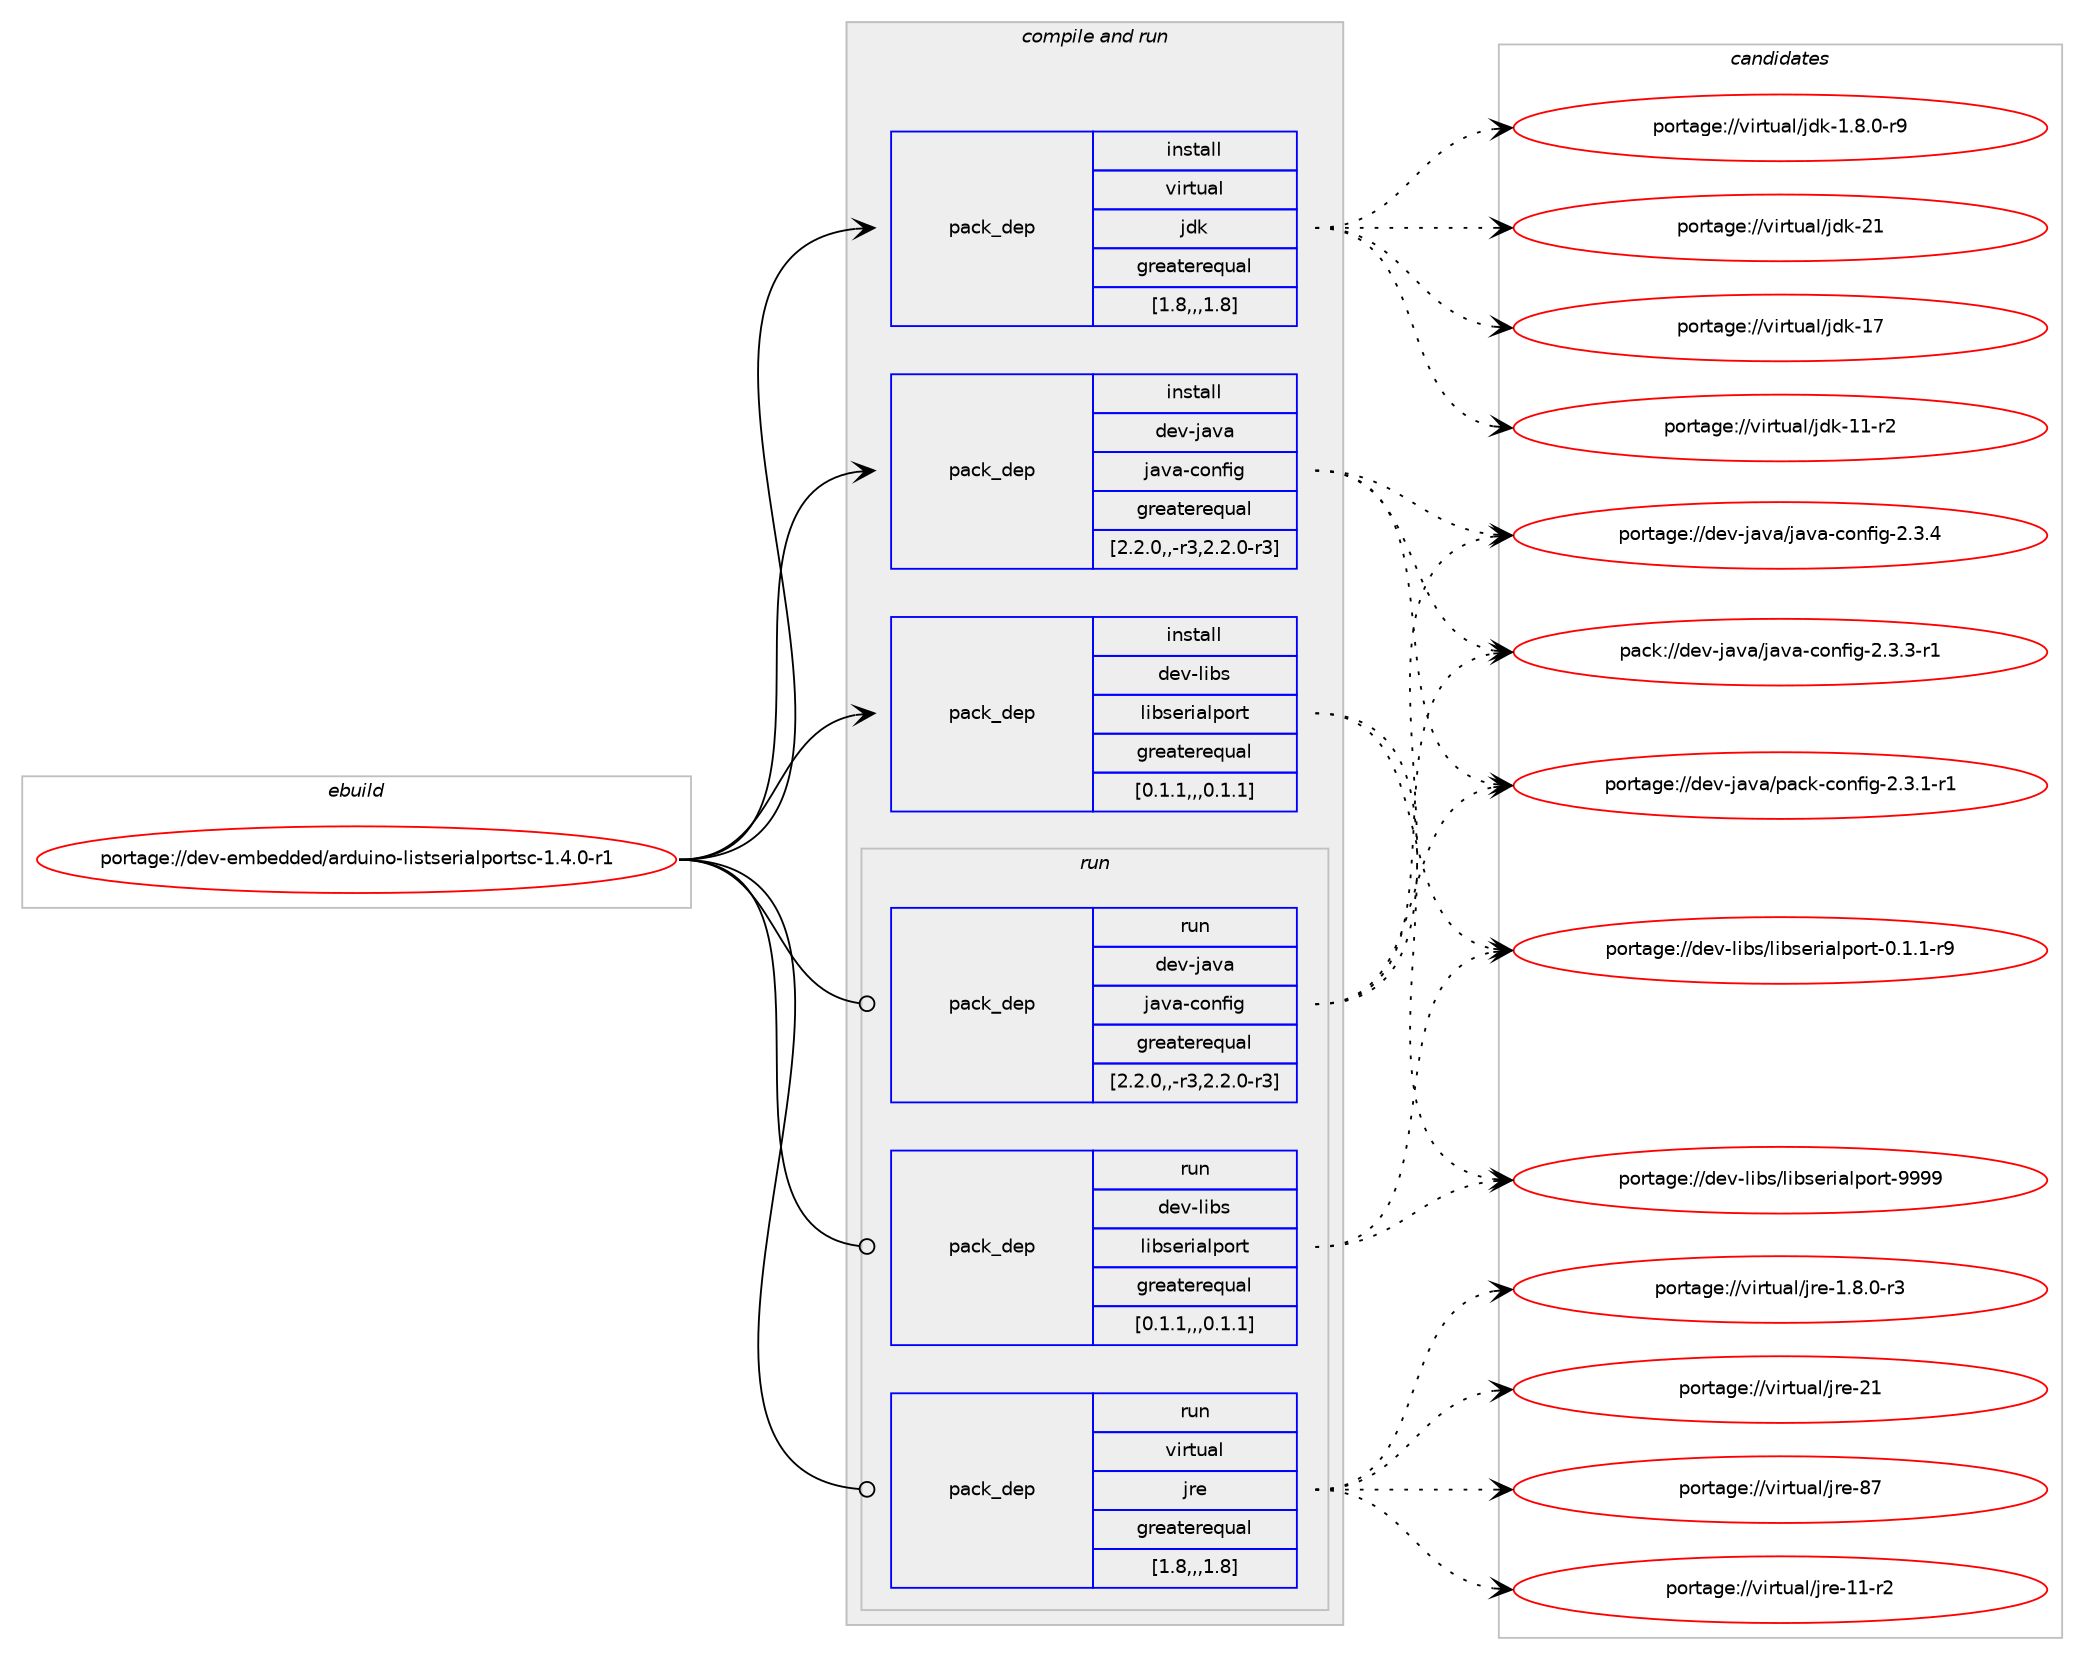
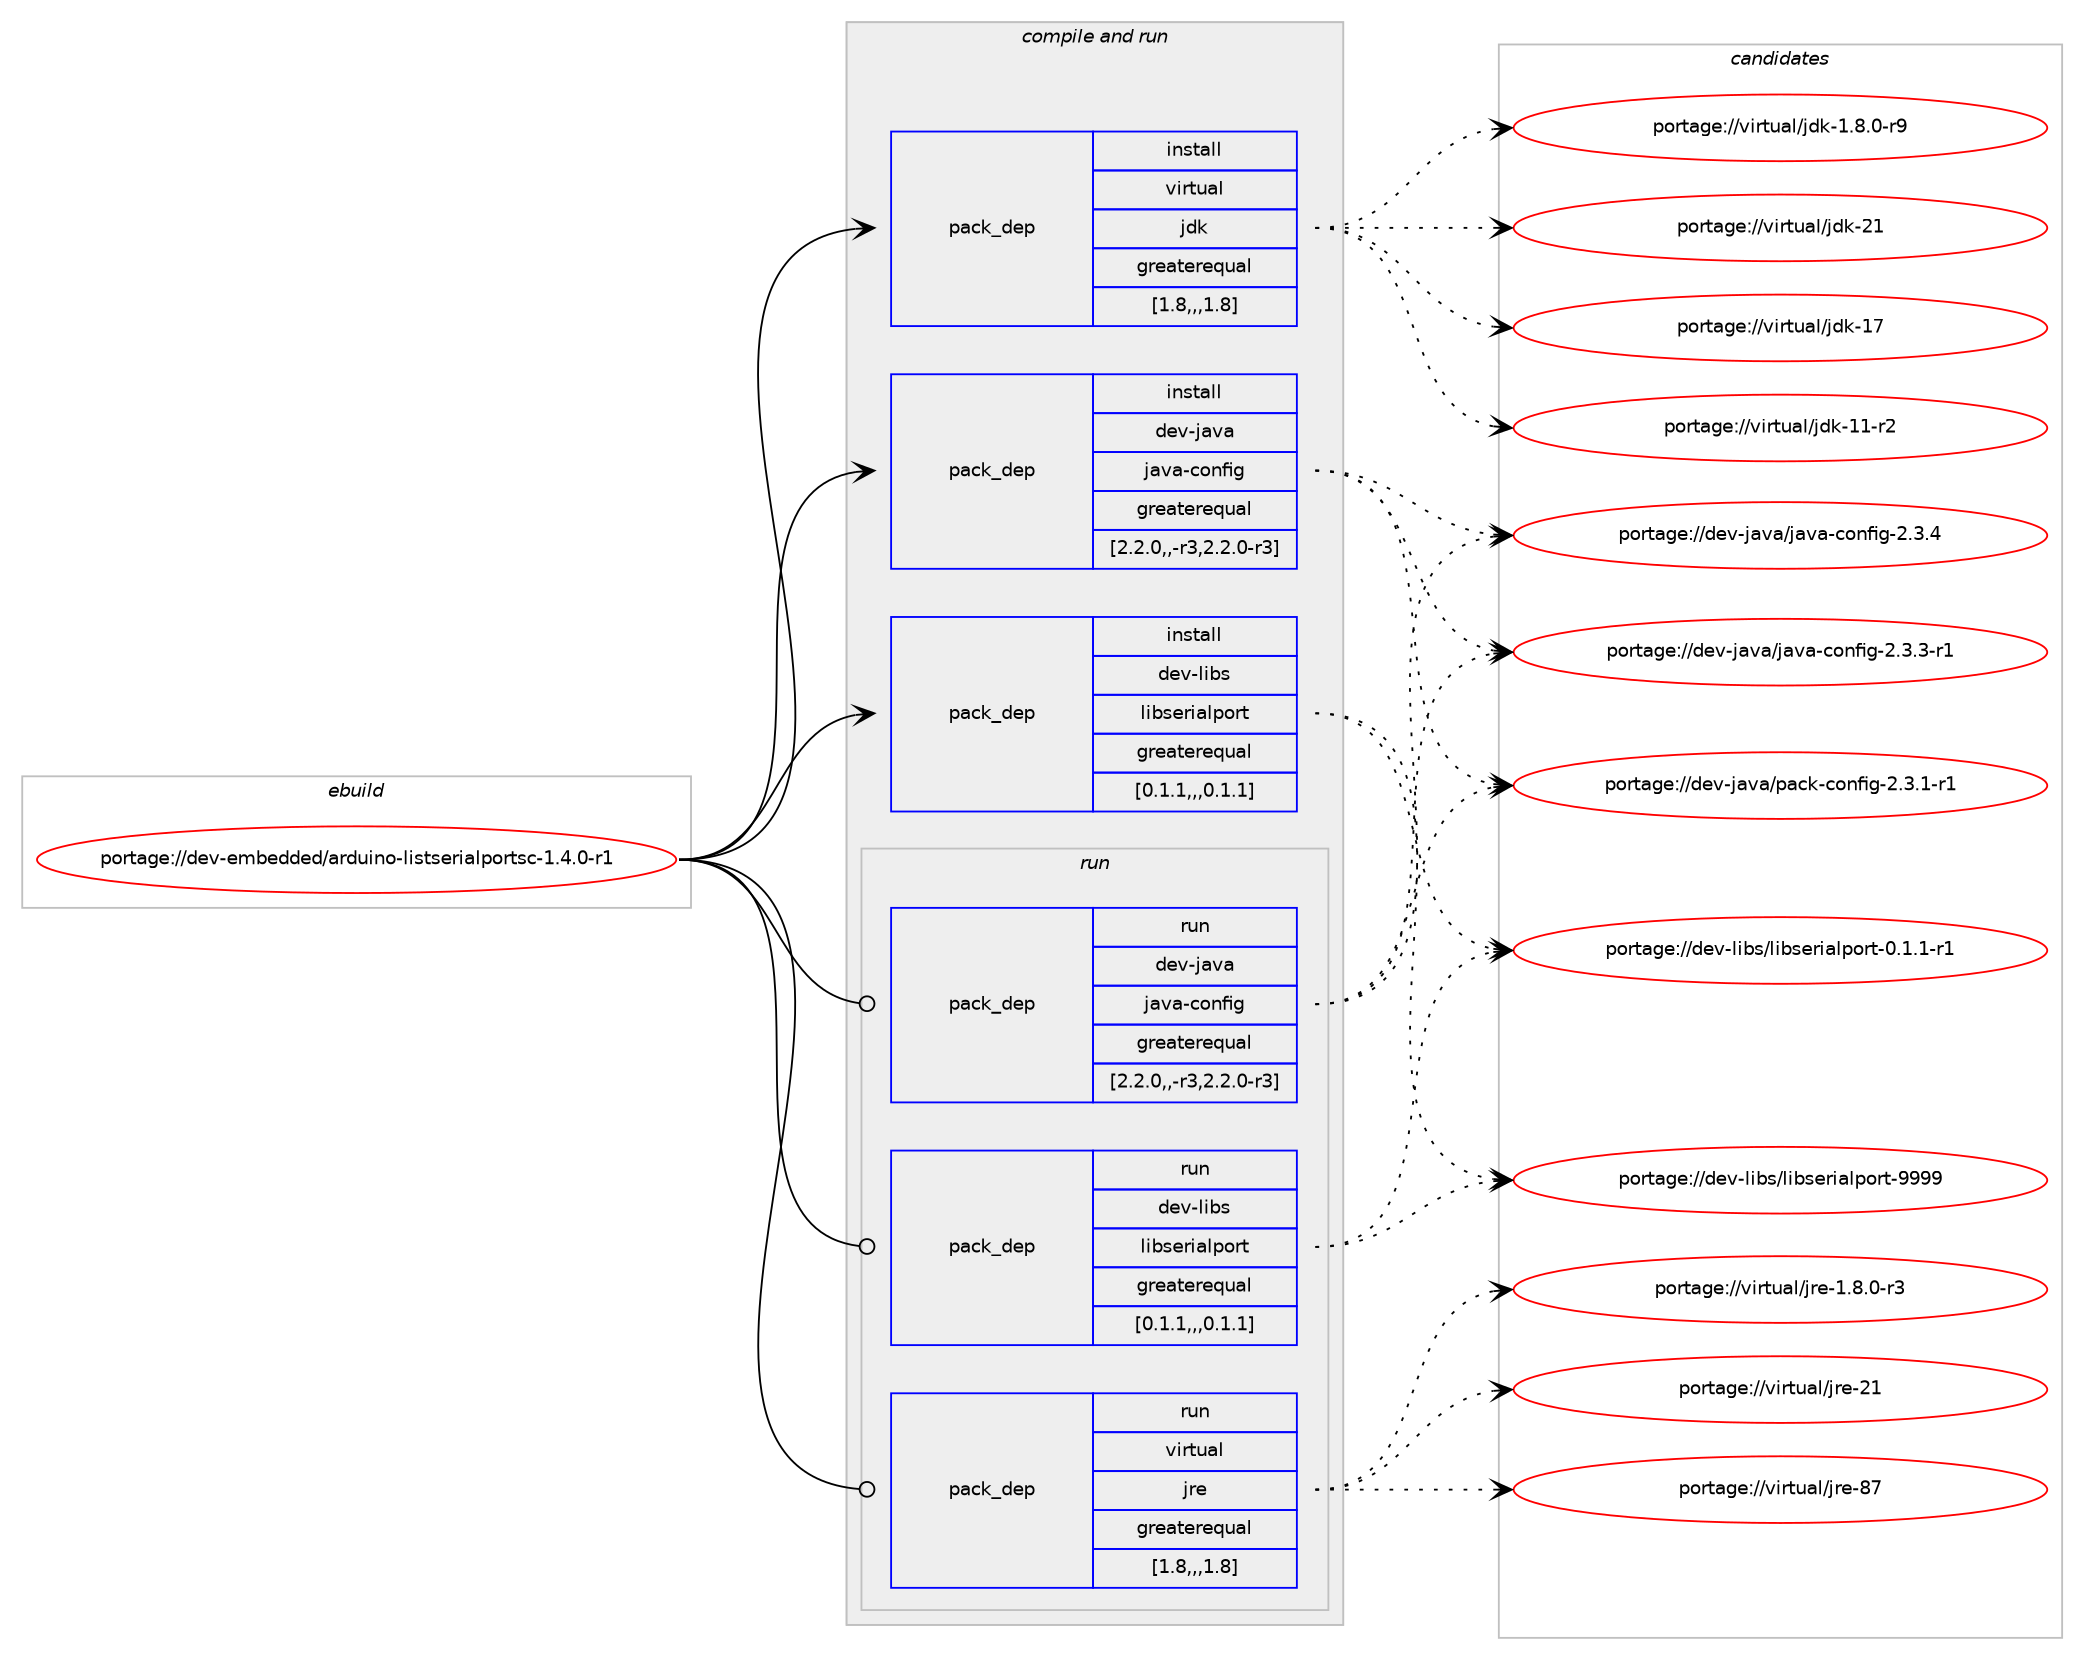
(1780, 652) -> (1780, 652)
(1780, 950) -> (1780, 950)
(1780, 1590) -> none
